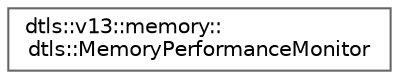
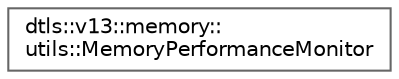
(199, 39) -> (199, 39)
